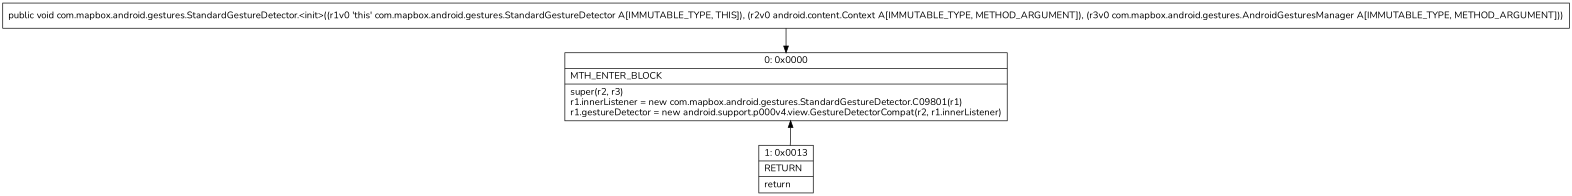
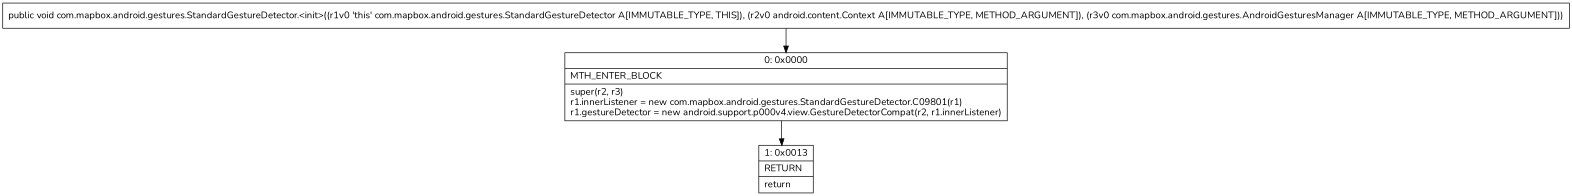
(791, 137) -> (781, 130)
